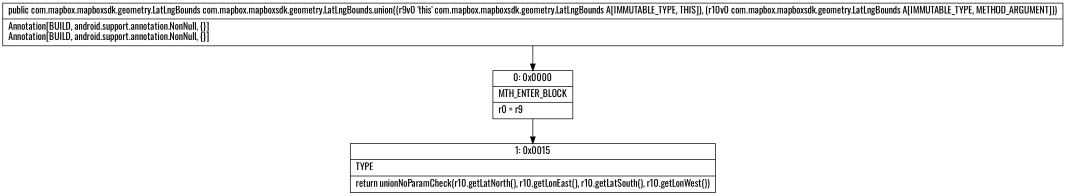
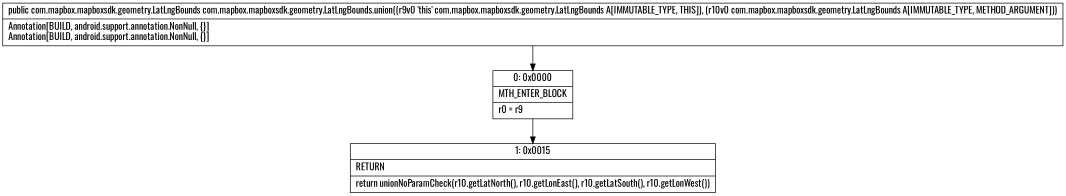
(365, 167) -> (371, 167)
